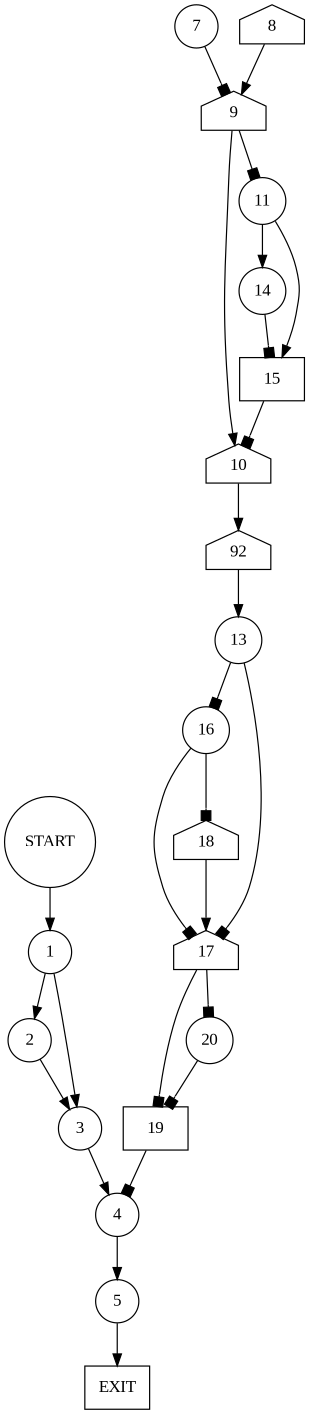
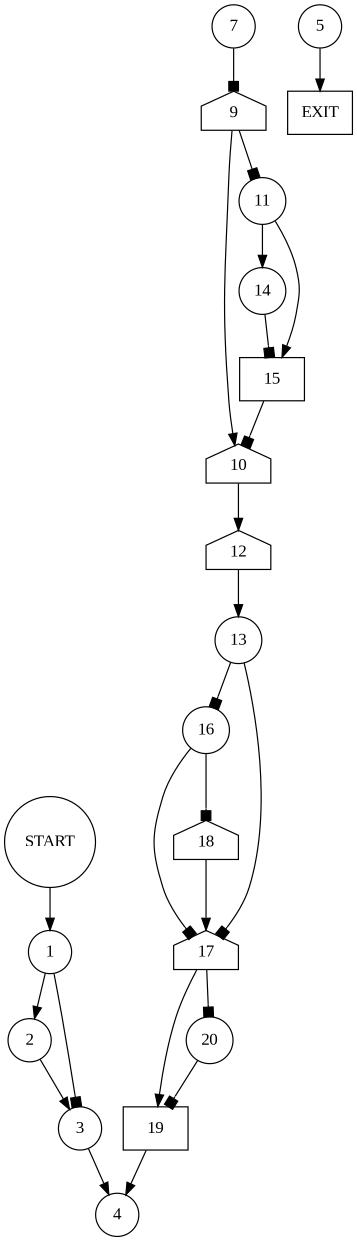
(272, 26) -> none
(238, 552) -> (238, 552)
(172, 1030) -> (172, 1030)
(65, 1034) -> (65, 1034)
(138, 1167) -> (138, 1167)
(117, 1252) -> none
